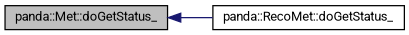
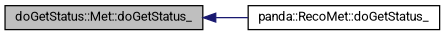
(86, 18) -> (104, 18)
